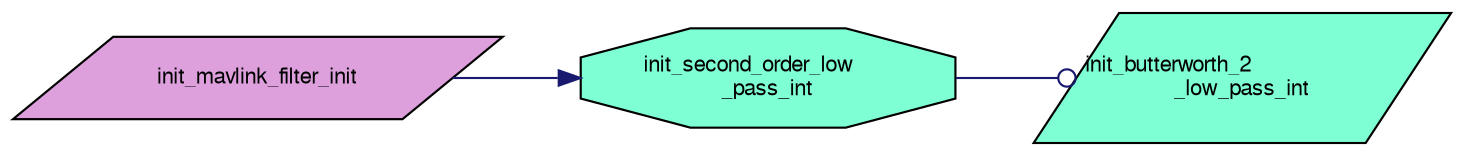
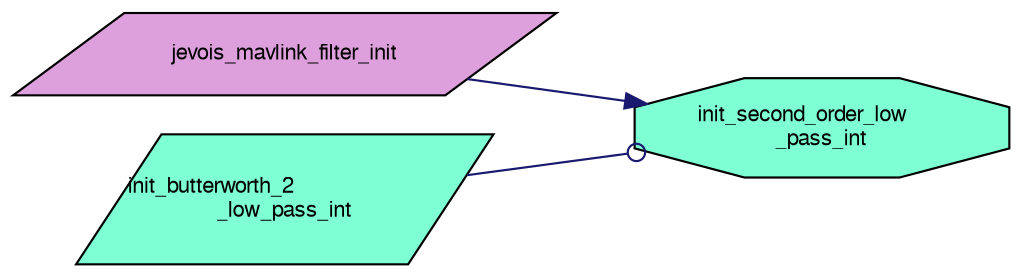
(258, 78) -> (285, 54)
(1007, 78) -> (547, 164)
